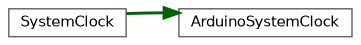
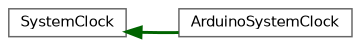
(145, 13) -> (160, 33)
